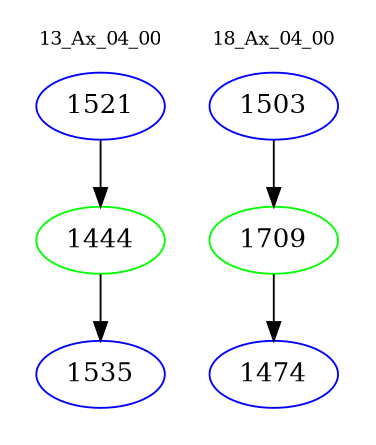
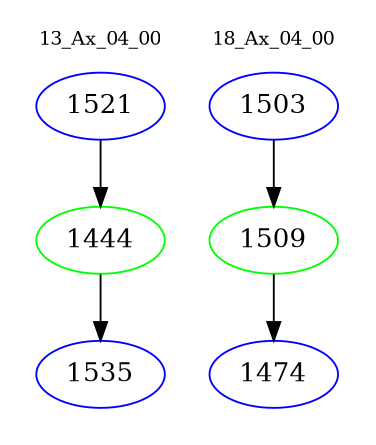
(274, 240) -> (274, 240)
